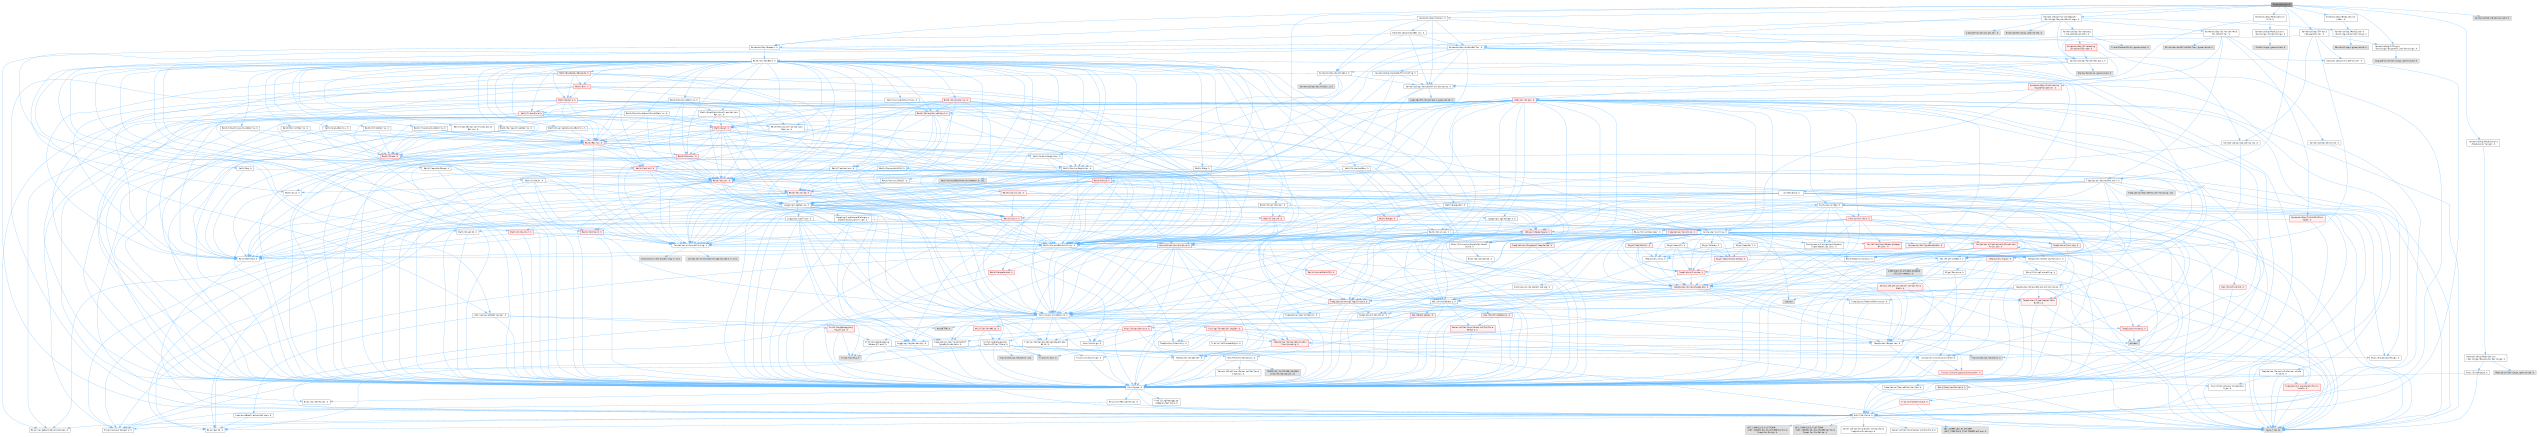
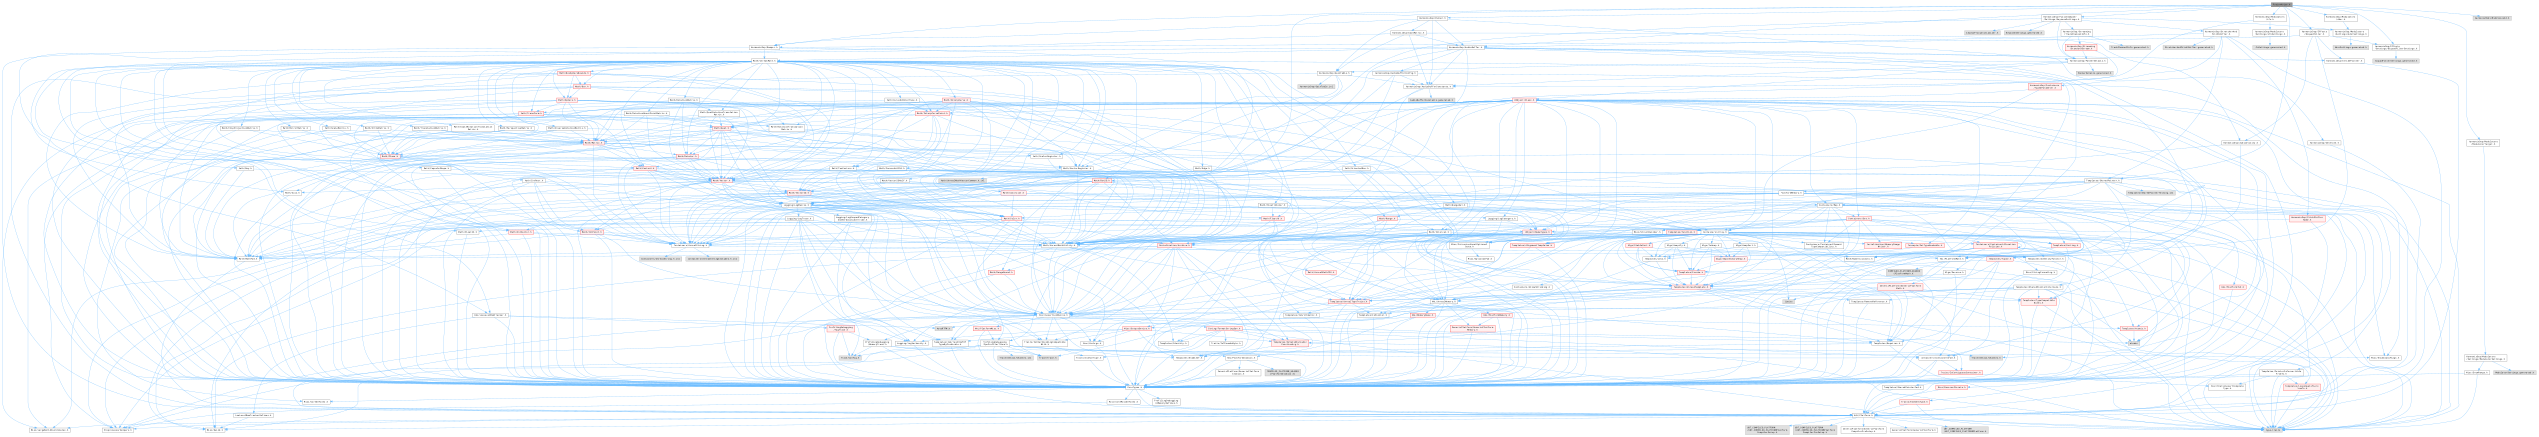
(1061, 162) -> (1027, 126)
(1260, 176) -> (533, 120)
(1791, 193) -> (1791, 193)
(2102, 245) -> (1991, 195)
none -> (1468, 270)
